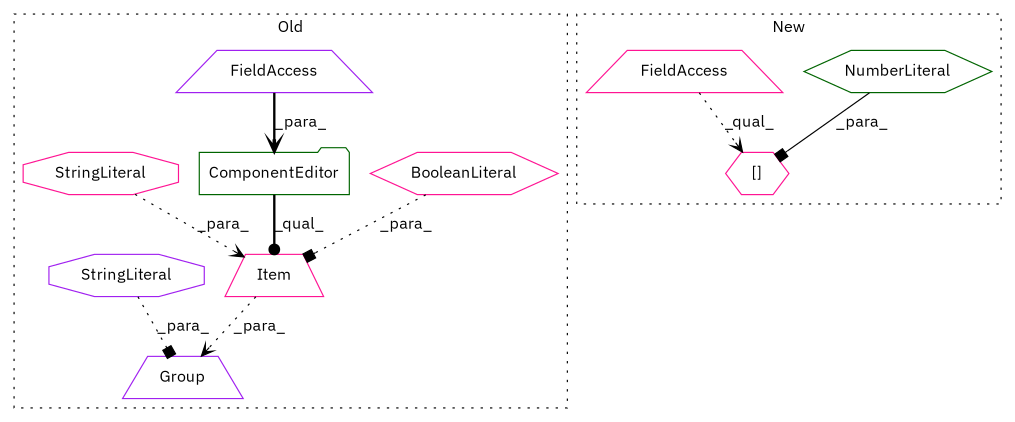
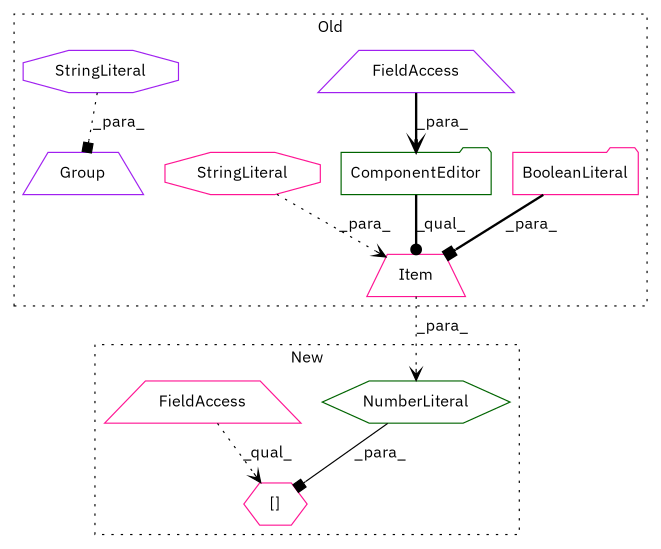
(464, 173) -> (576, 173)
(371, 224) -> (500, 222)
(233, 322) -> (416, 333)
